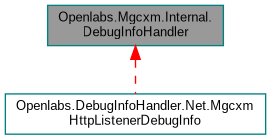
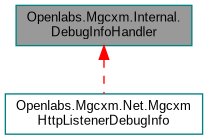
(136, 114) -> (104, 114)
